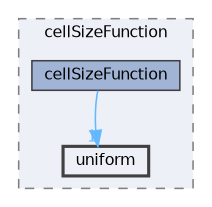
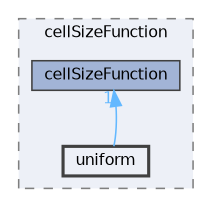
(96, 111) -> (116, 126)
